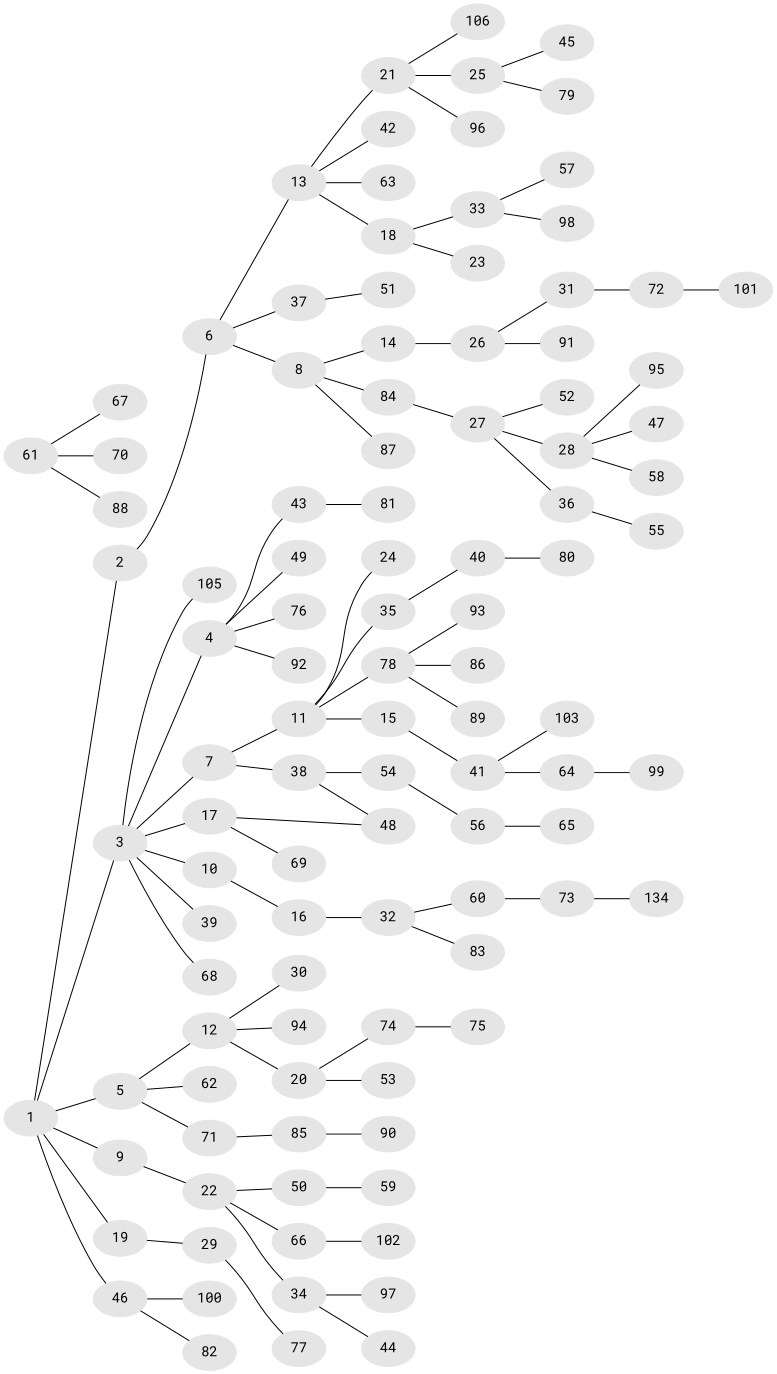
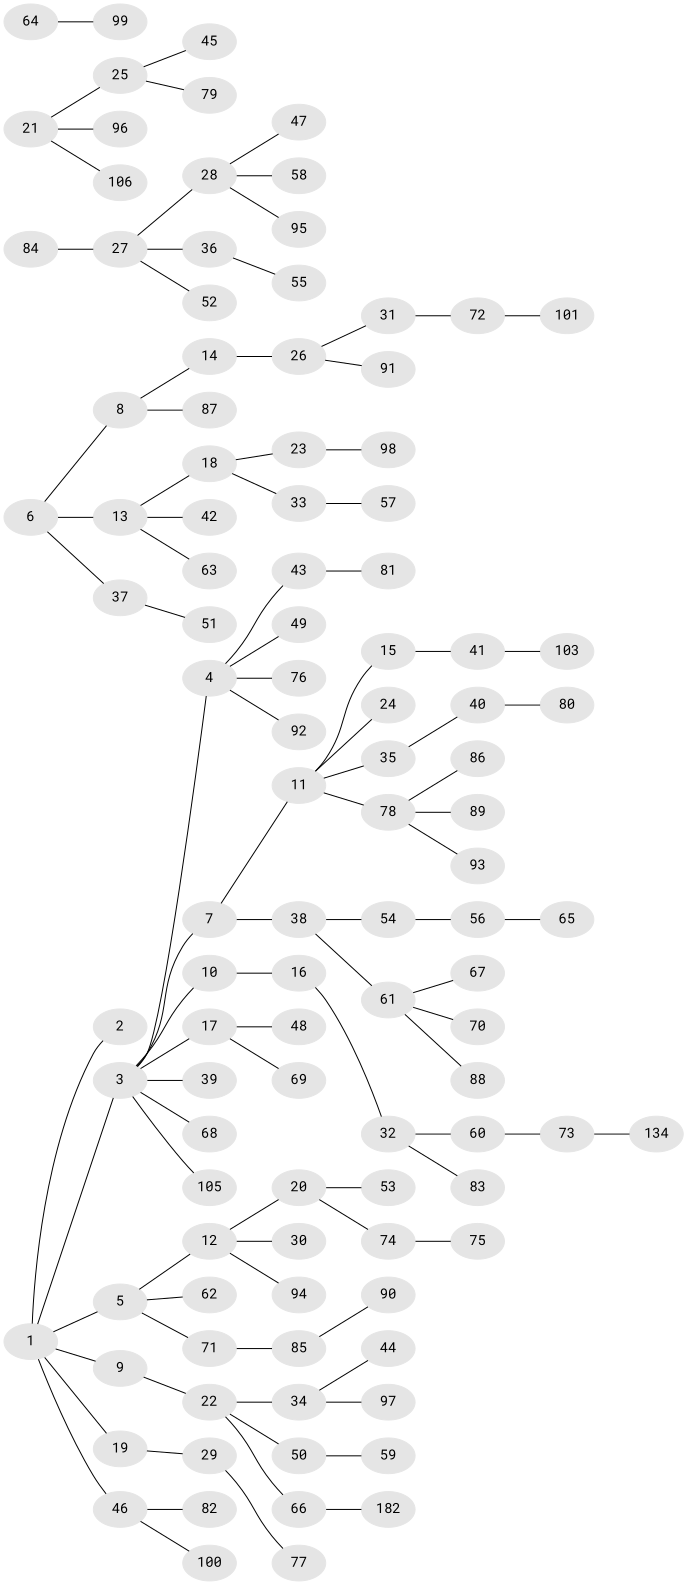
(341, 127) -> none
(522, 216) -> (344, 450)
(344, 384) -> none
(182, 456) -> none
(523, 773) -> none
(344, 799) -> (344, 960)
(388, 1241) -> (388, 1509)
